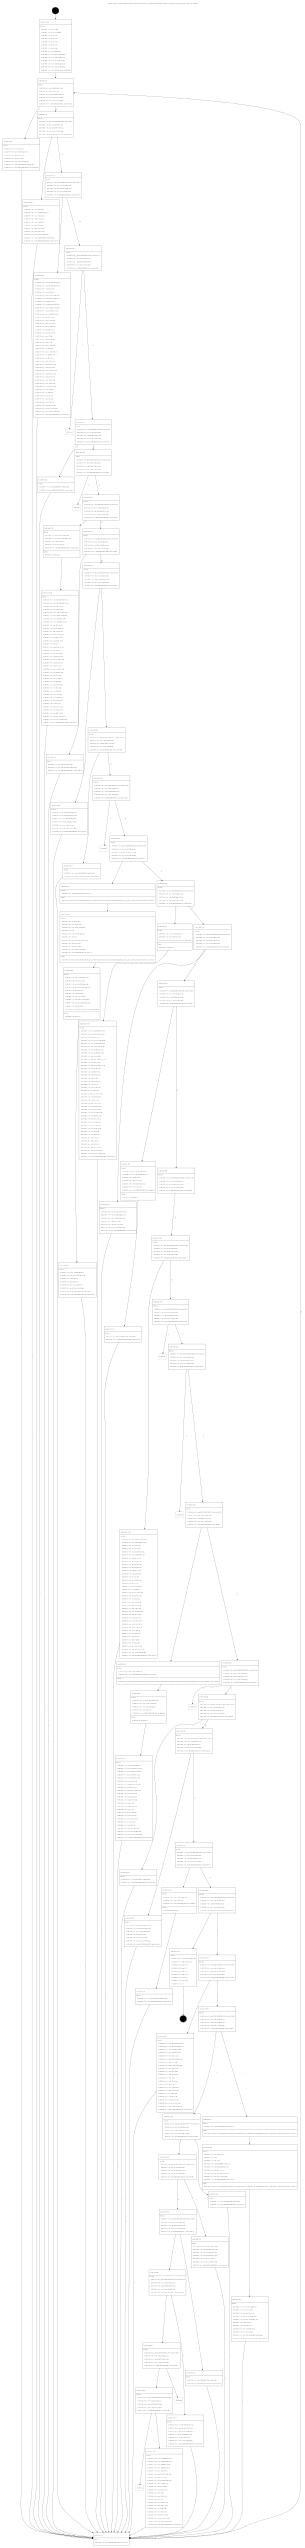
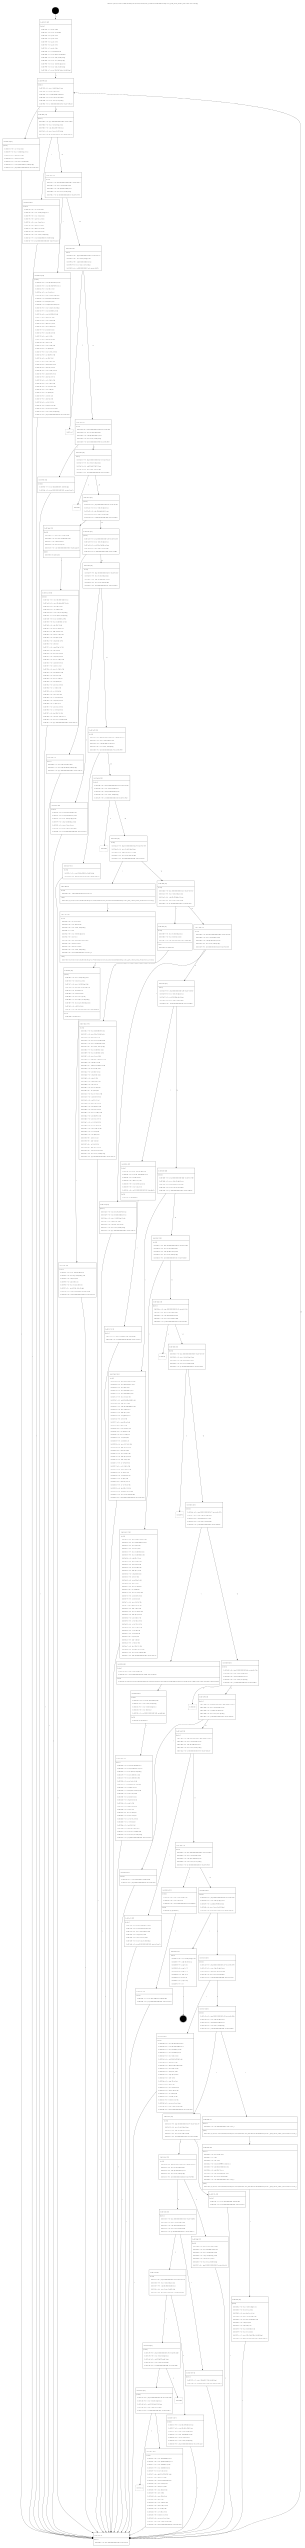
none -> (127, 1436)
